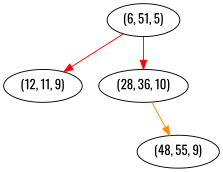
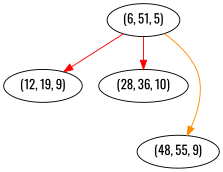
(43, 86) -> (43, 86)
(159, 115) -> (198, 75)
